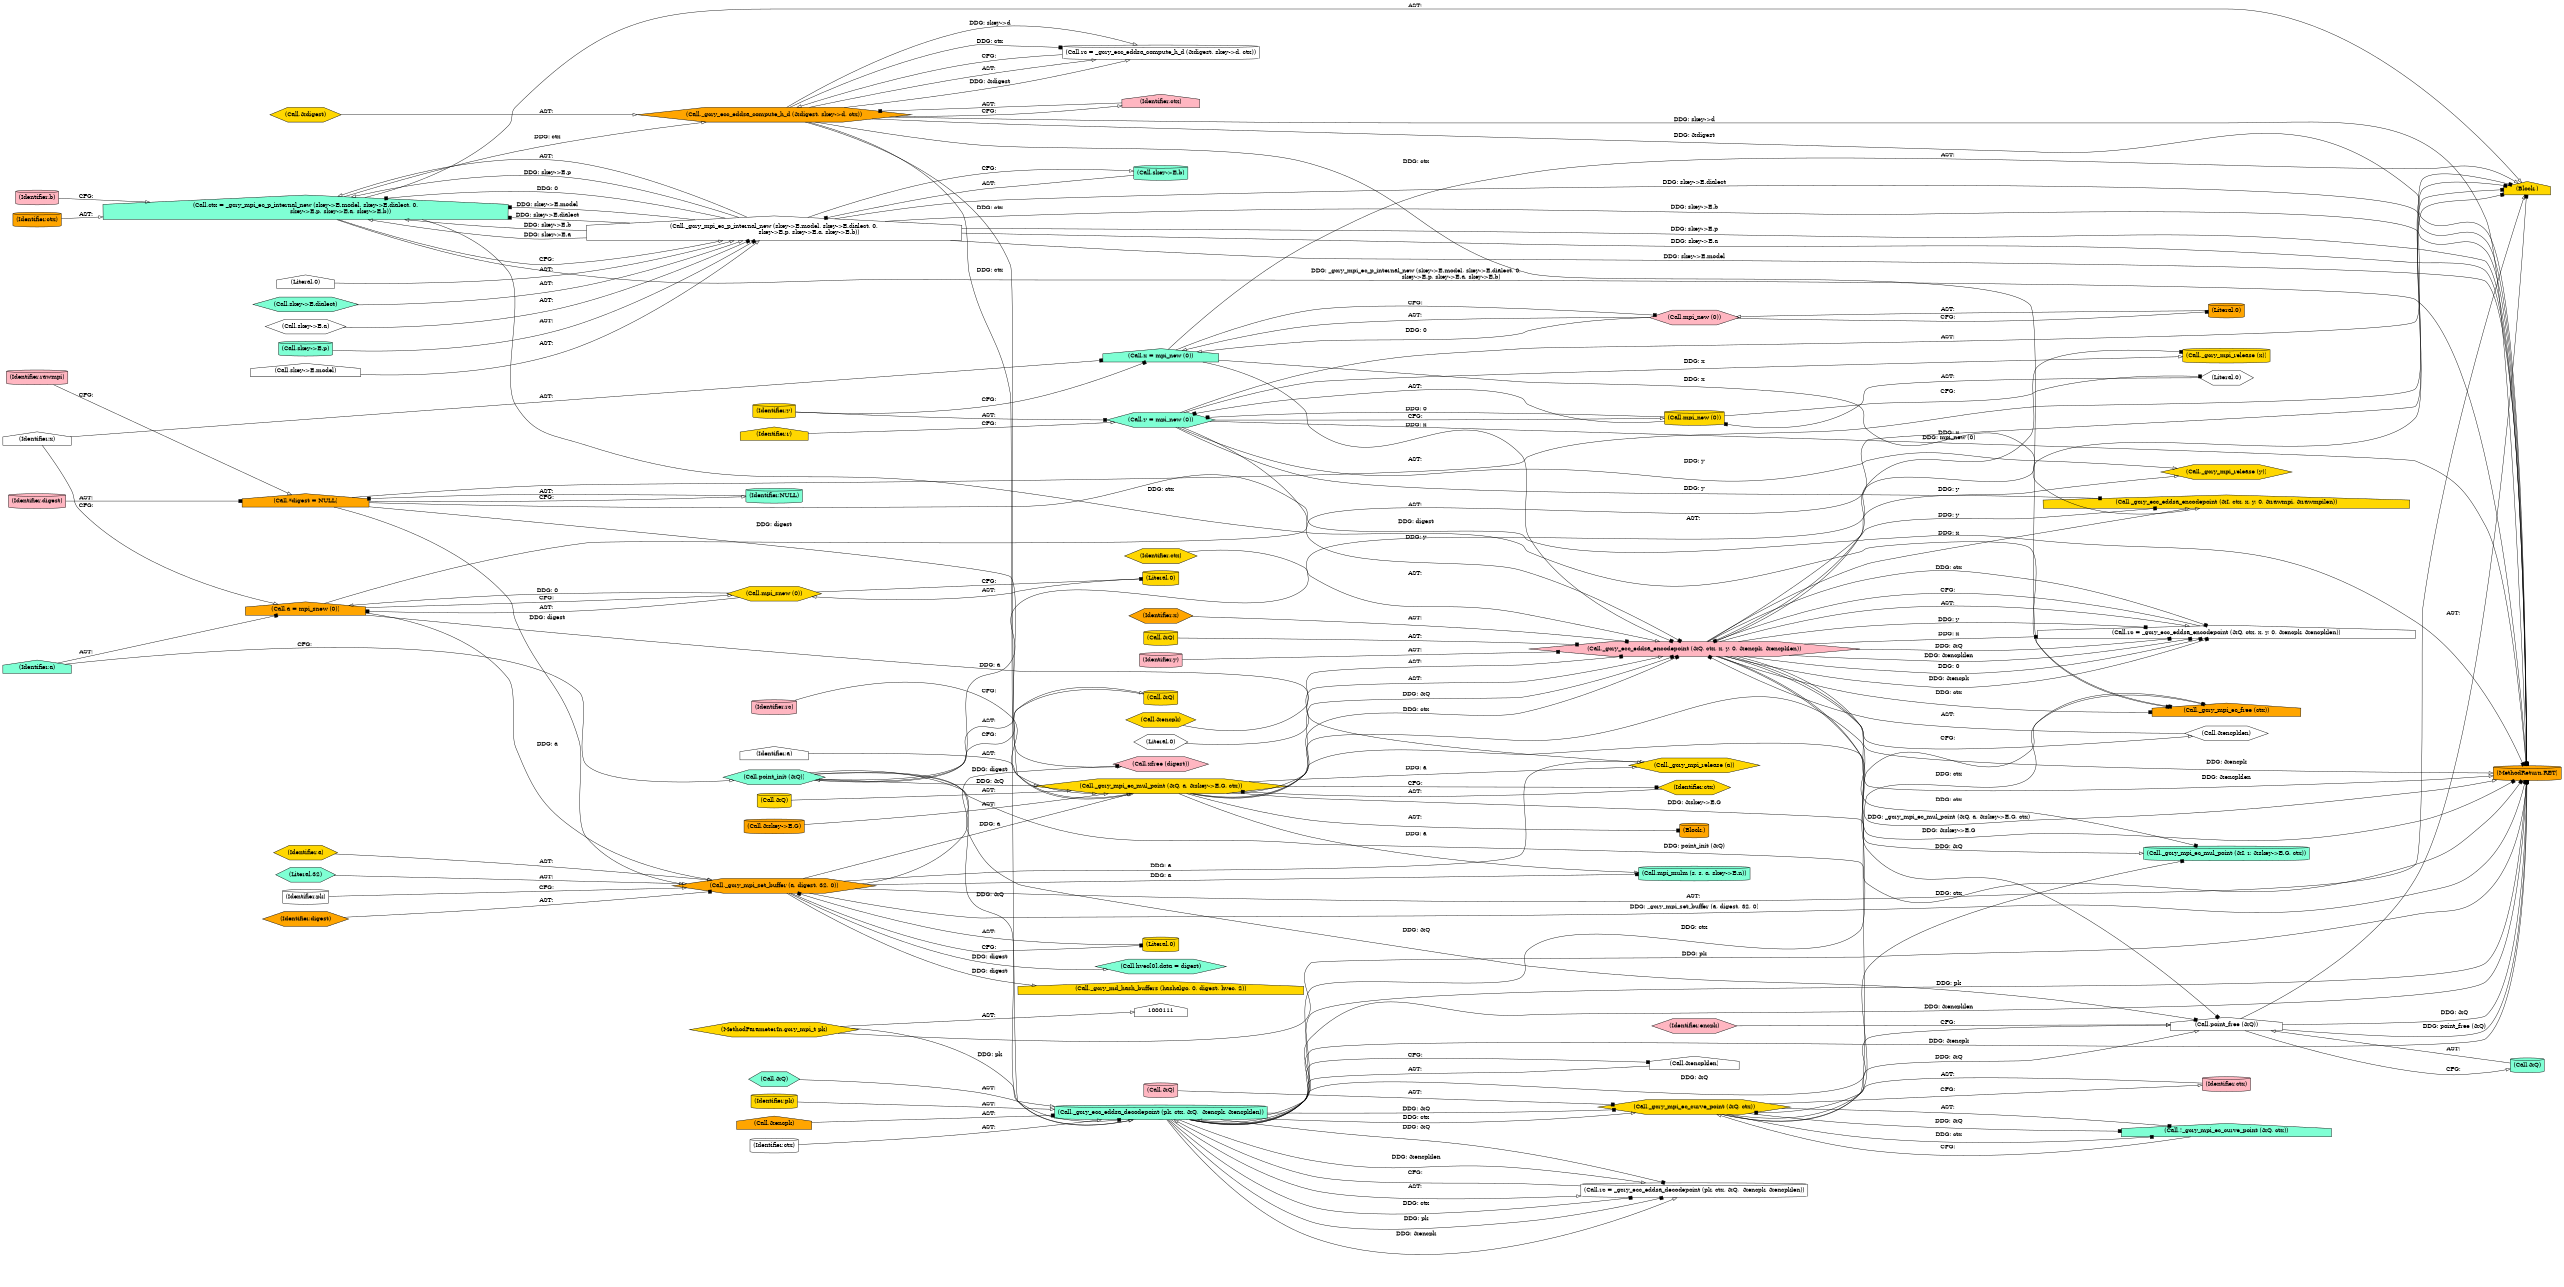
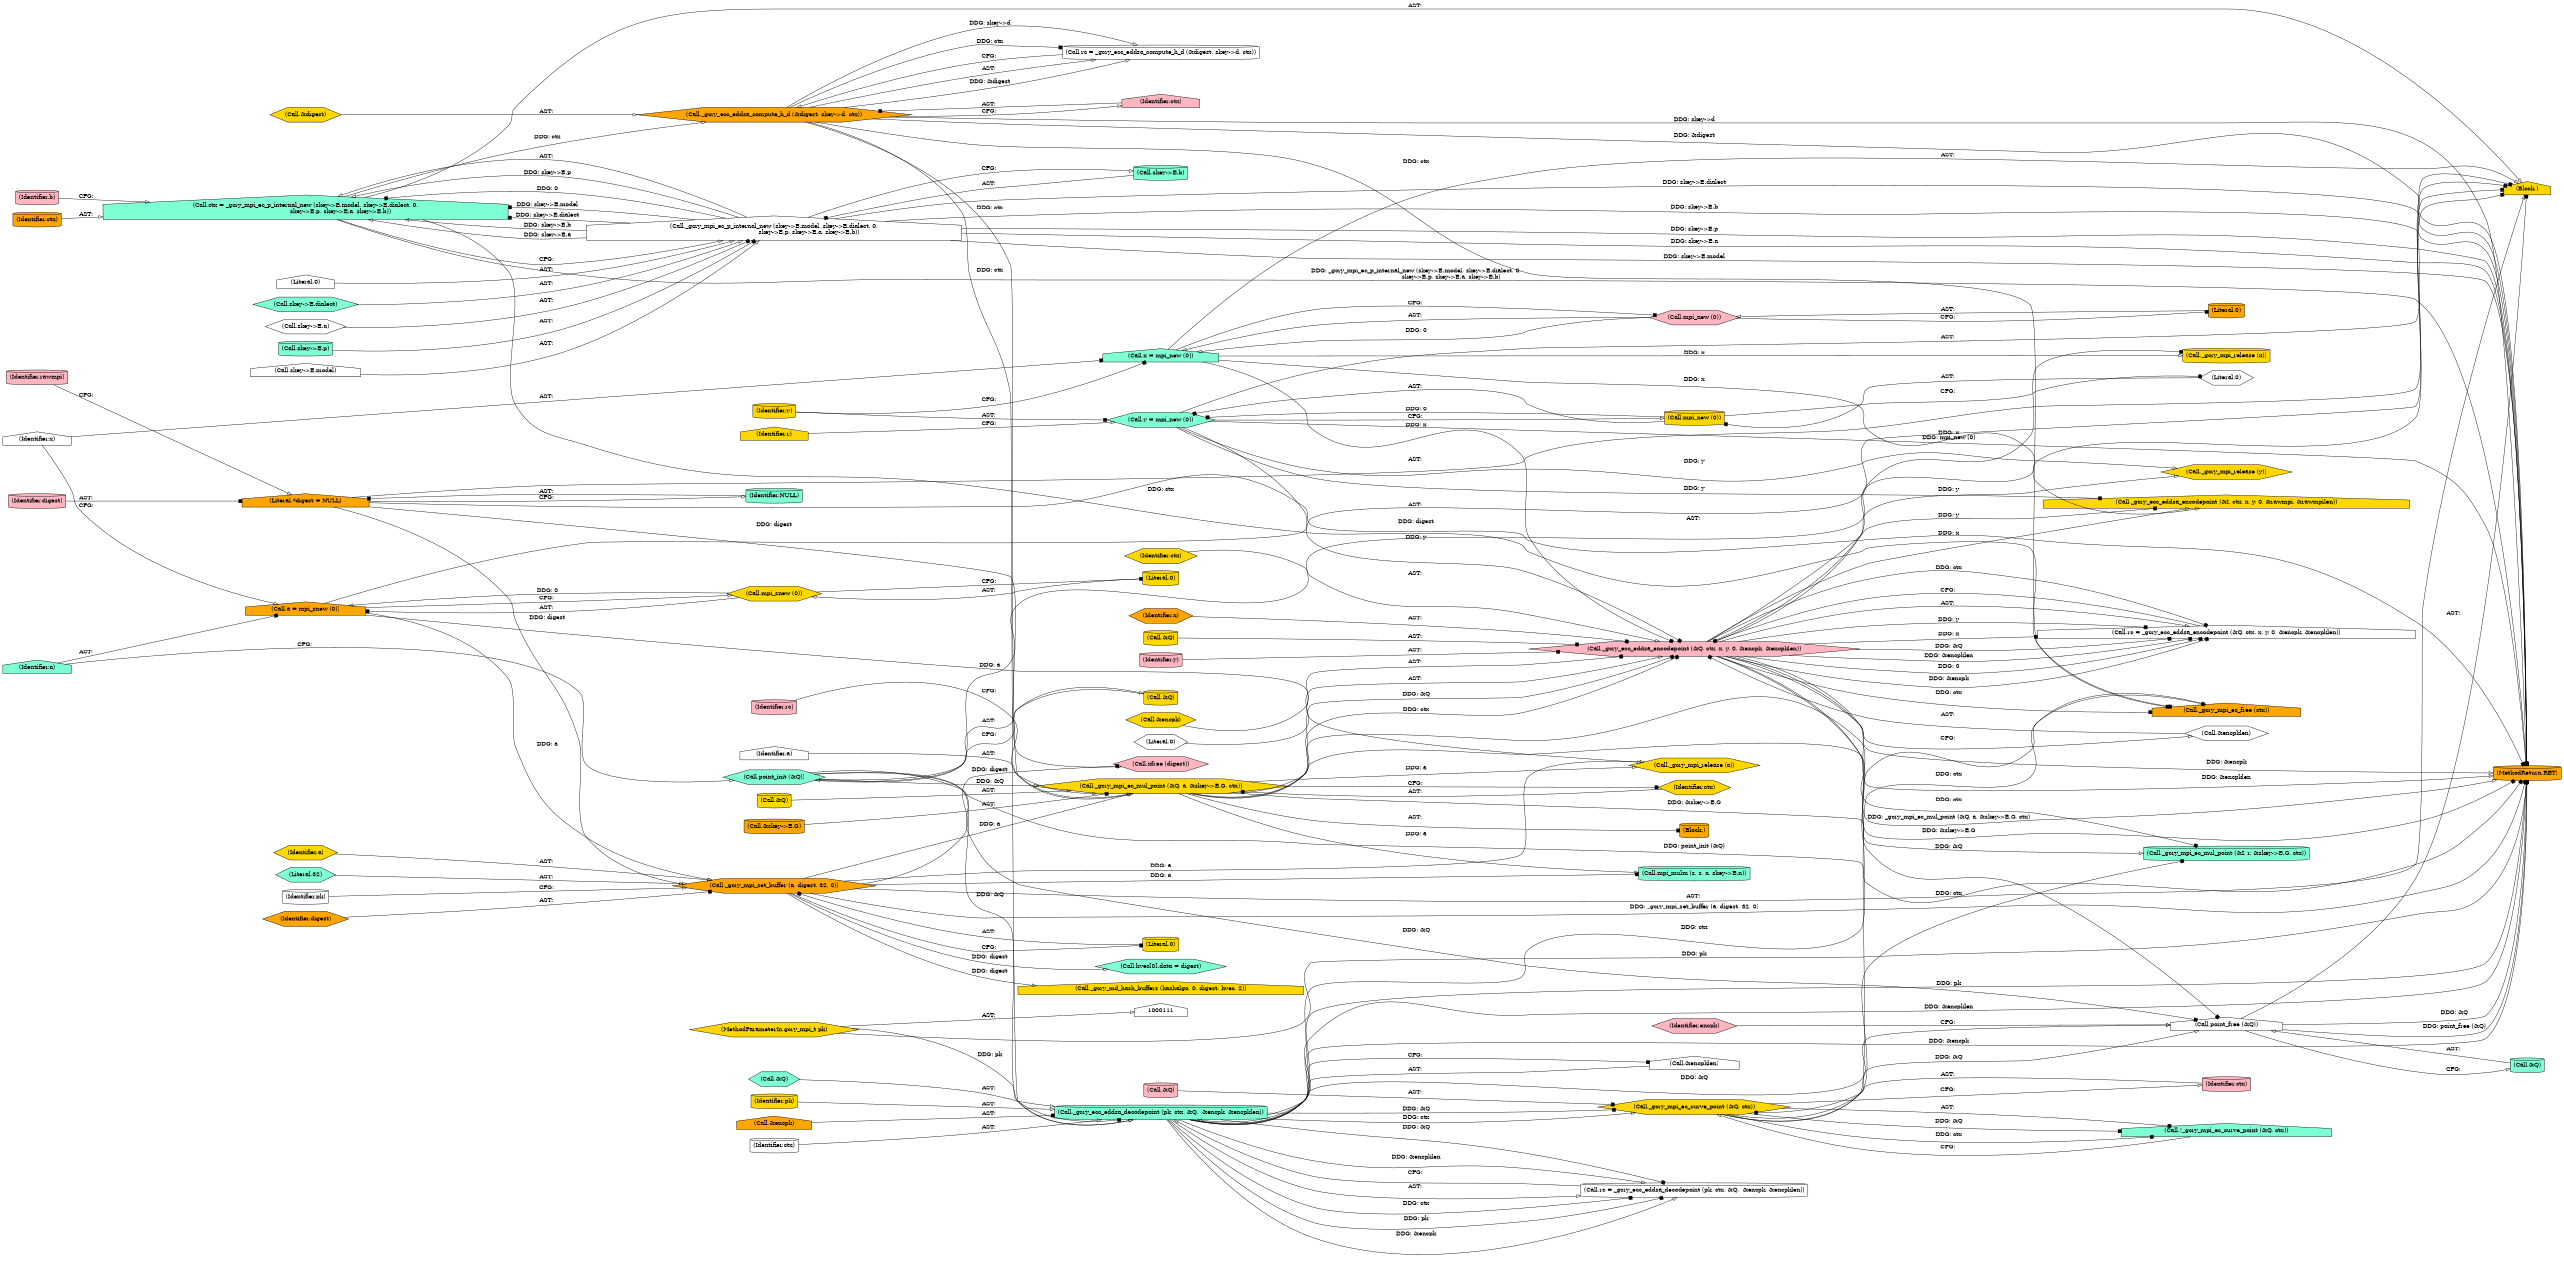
(1679, 369) -> (1699, 356)
(306, 501) -> (306, 501)
(954, 812) -> (954, 812)
